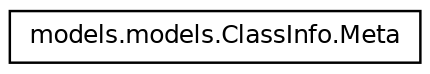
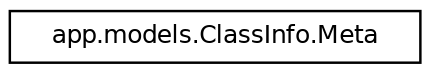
(215, 37) -> (215, 37)
